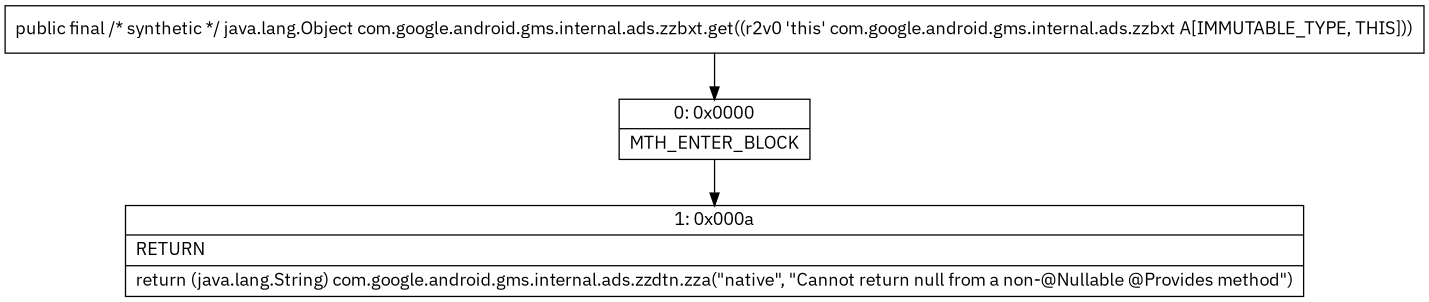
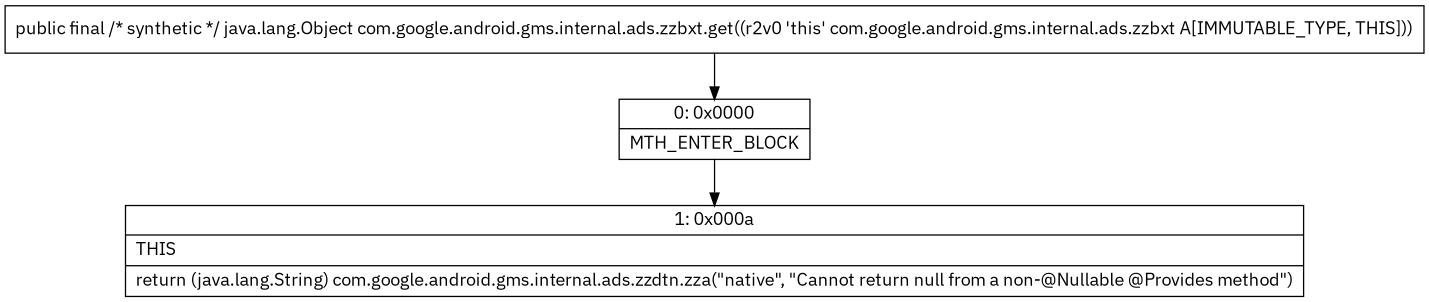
(171, 250) -> (156, 250)
